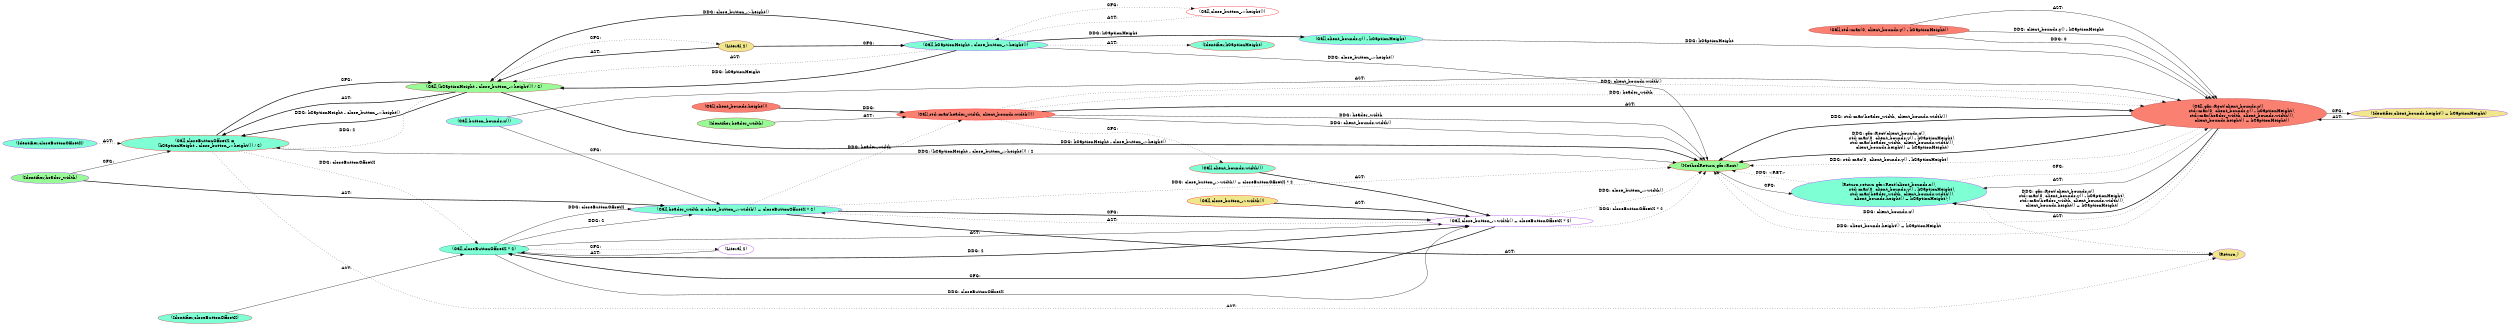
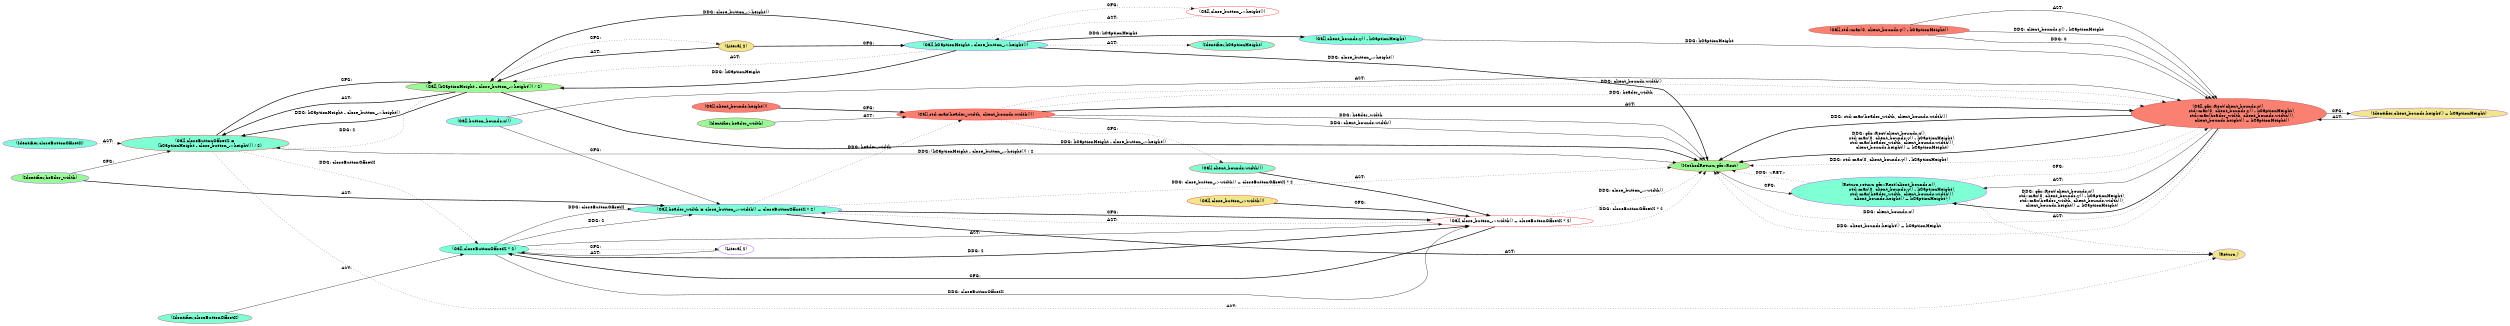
(1392, 64) -> (1392, 64)
(869, 108) -> (869, 108)
(1361, 203) -> (1361, 203)
(1511, 221) -> (1511, 221)
